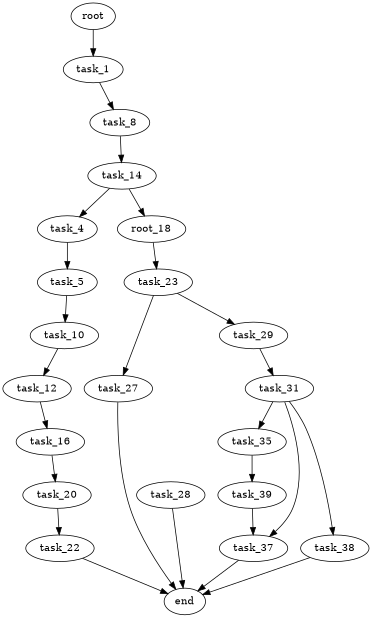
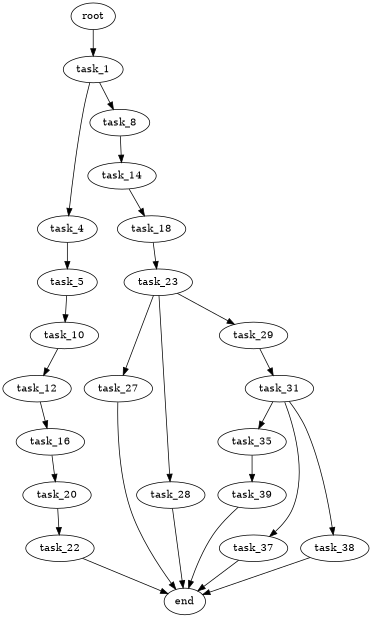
(97, 200) -> (78, 145)
(152, 229) -> (152, 229)
none -> (164, 385)
(253, 518) -> (209, 541)
